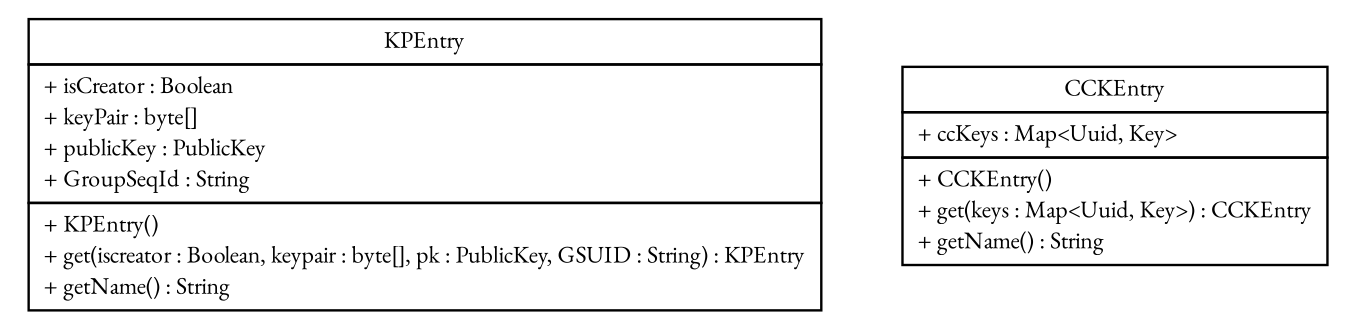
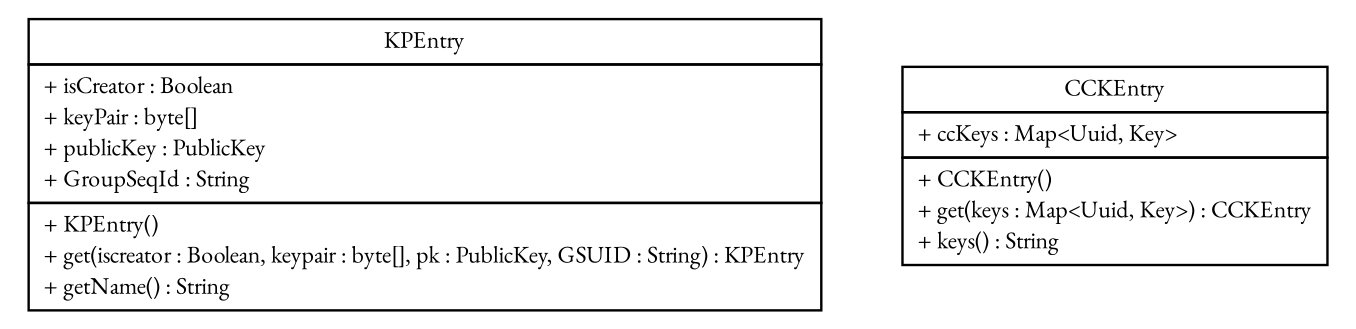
(1011, 241) -> (988, 241)
